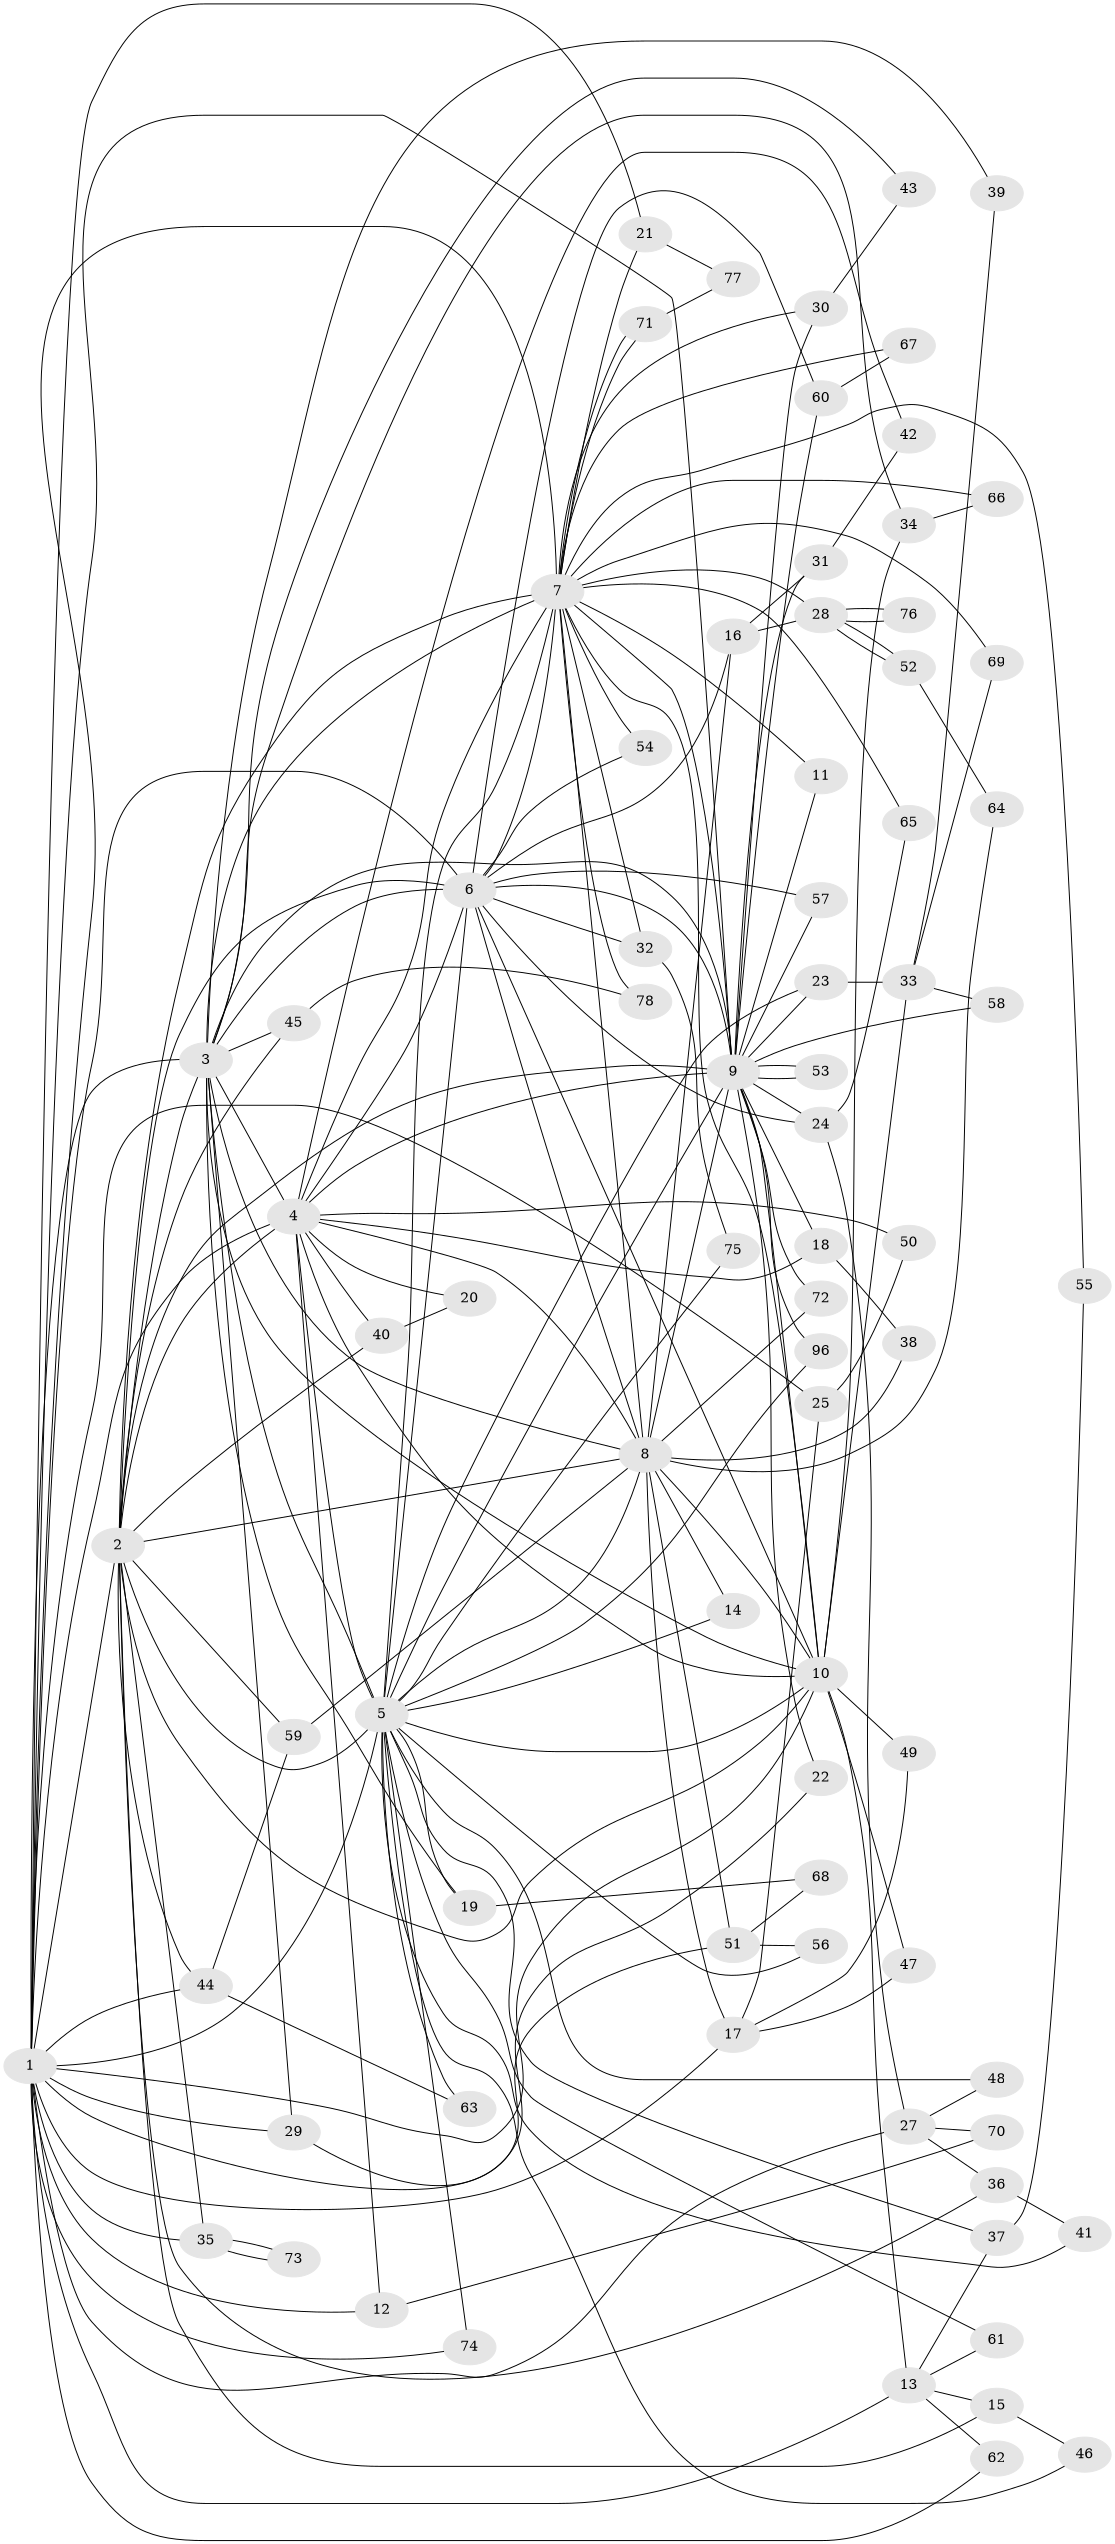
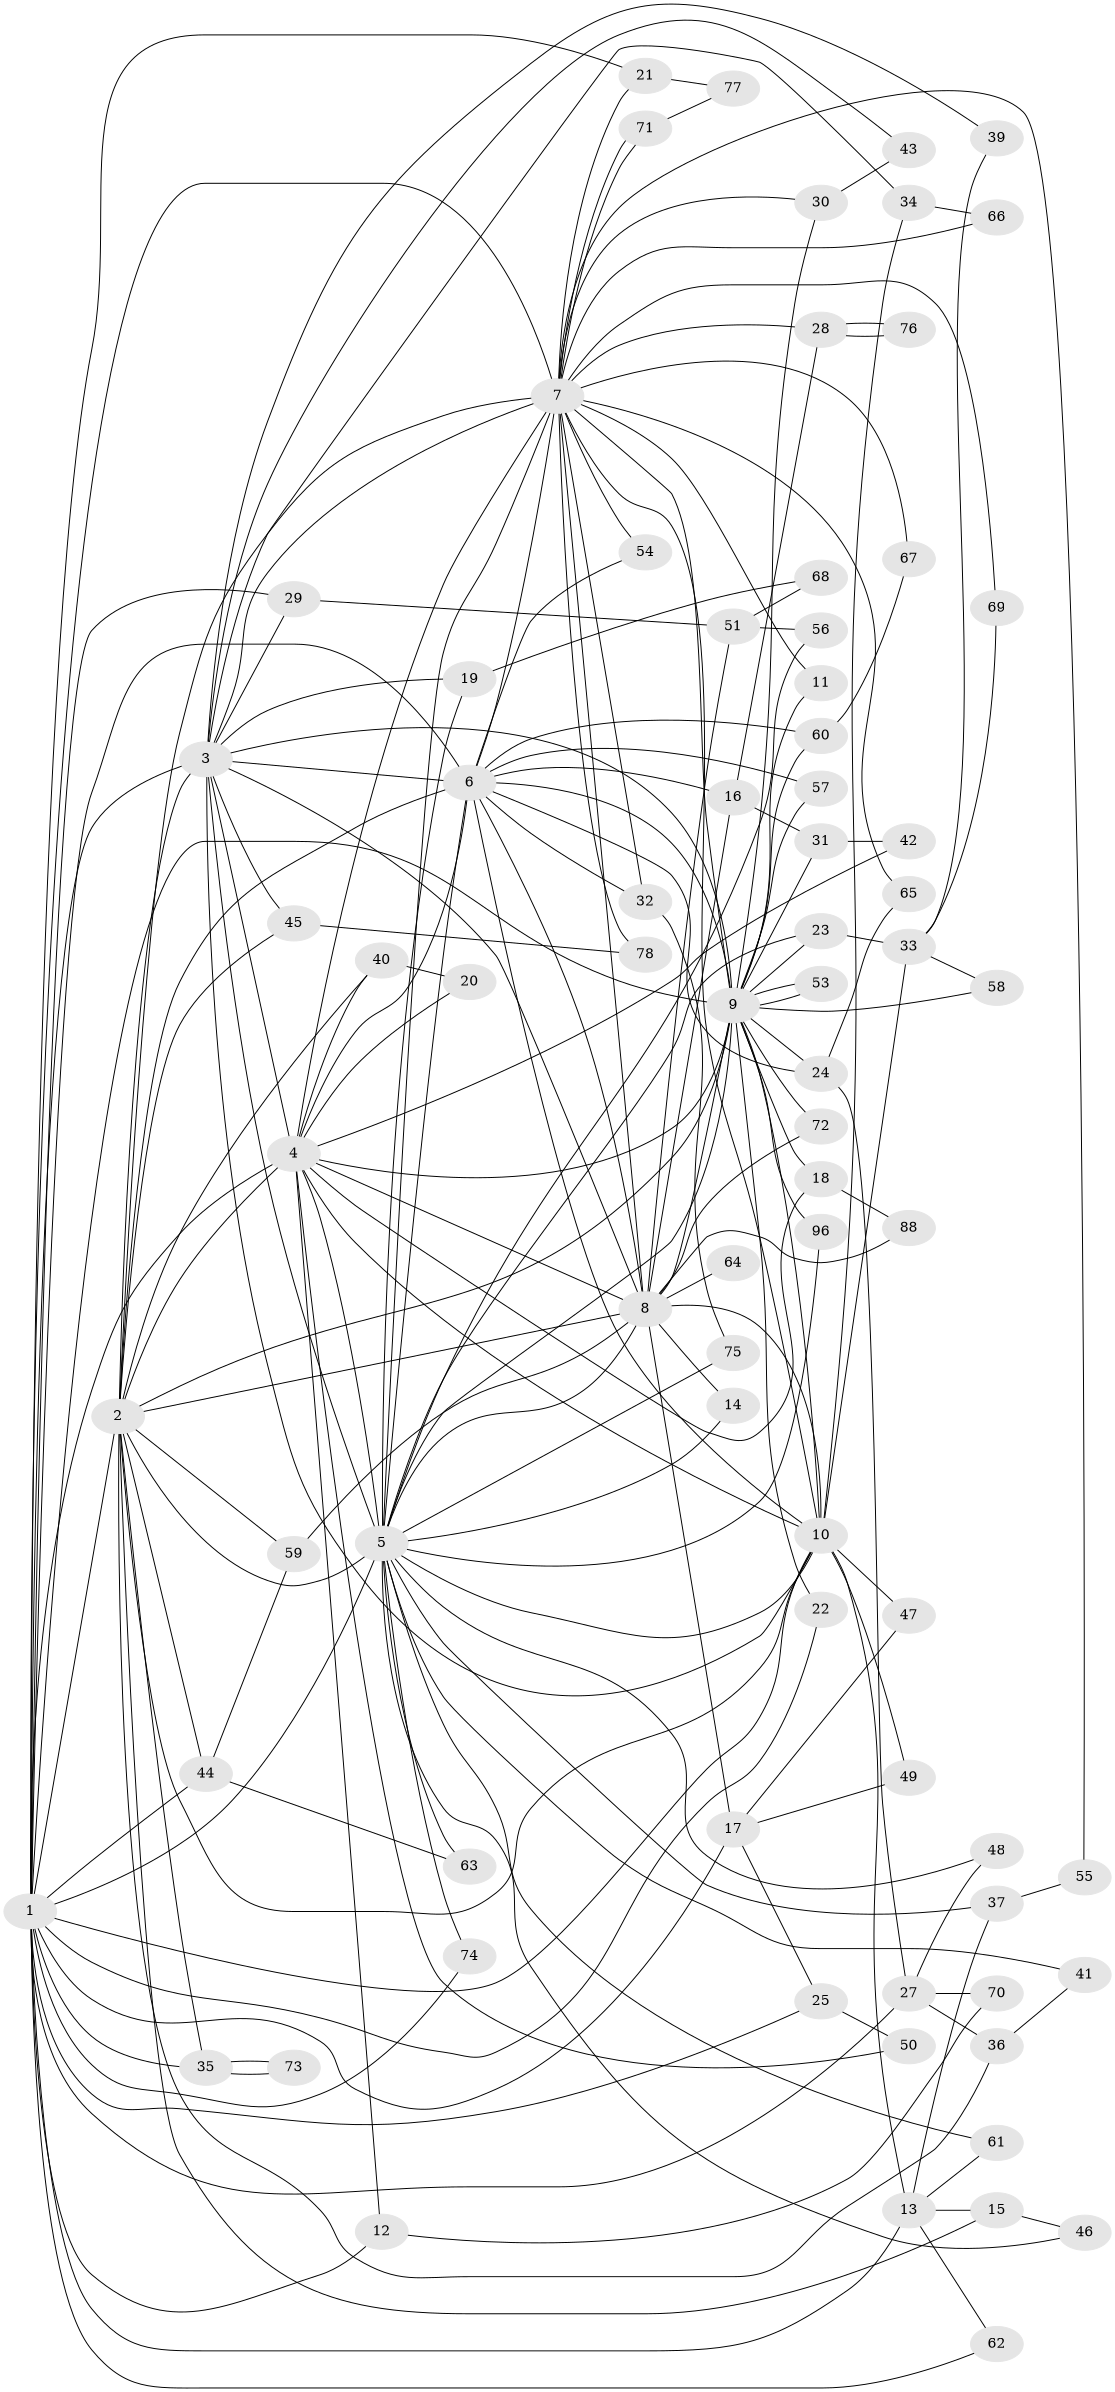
(909, 668) -> none
(909, 1344) -> (909, 1228)
